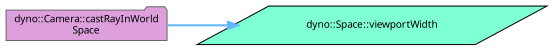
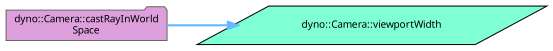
(372, 25) -> (372, 25)
